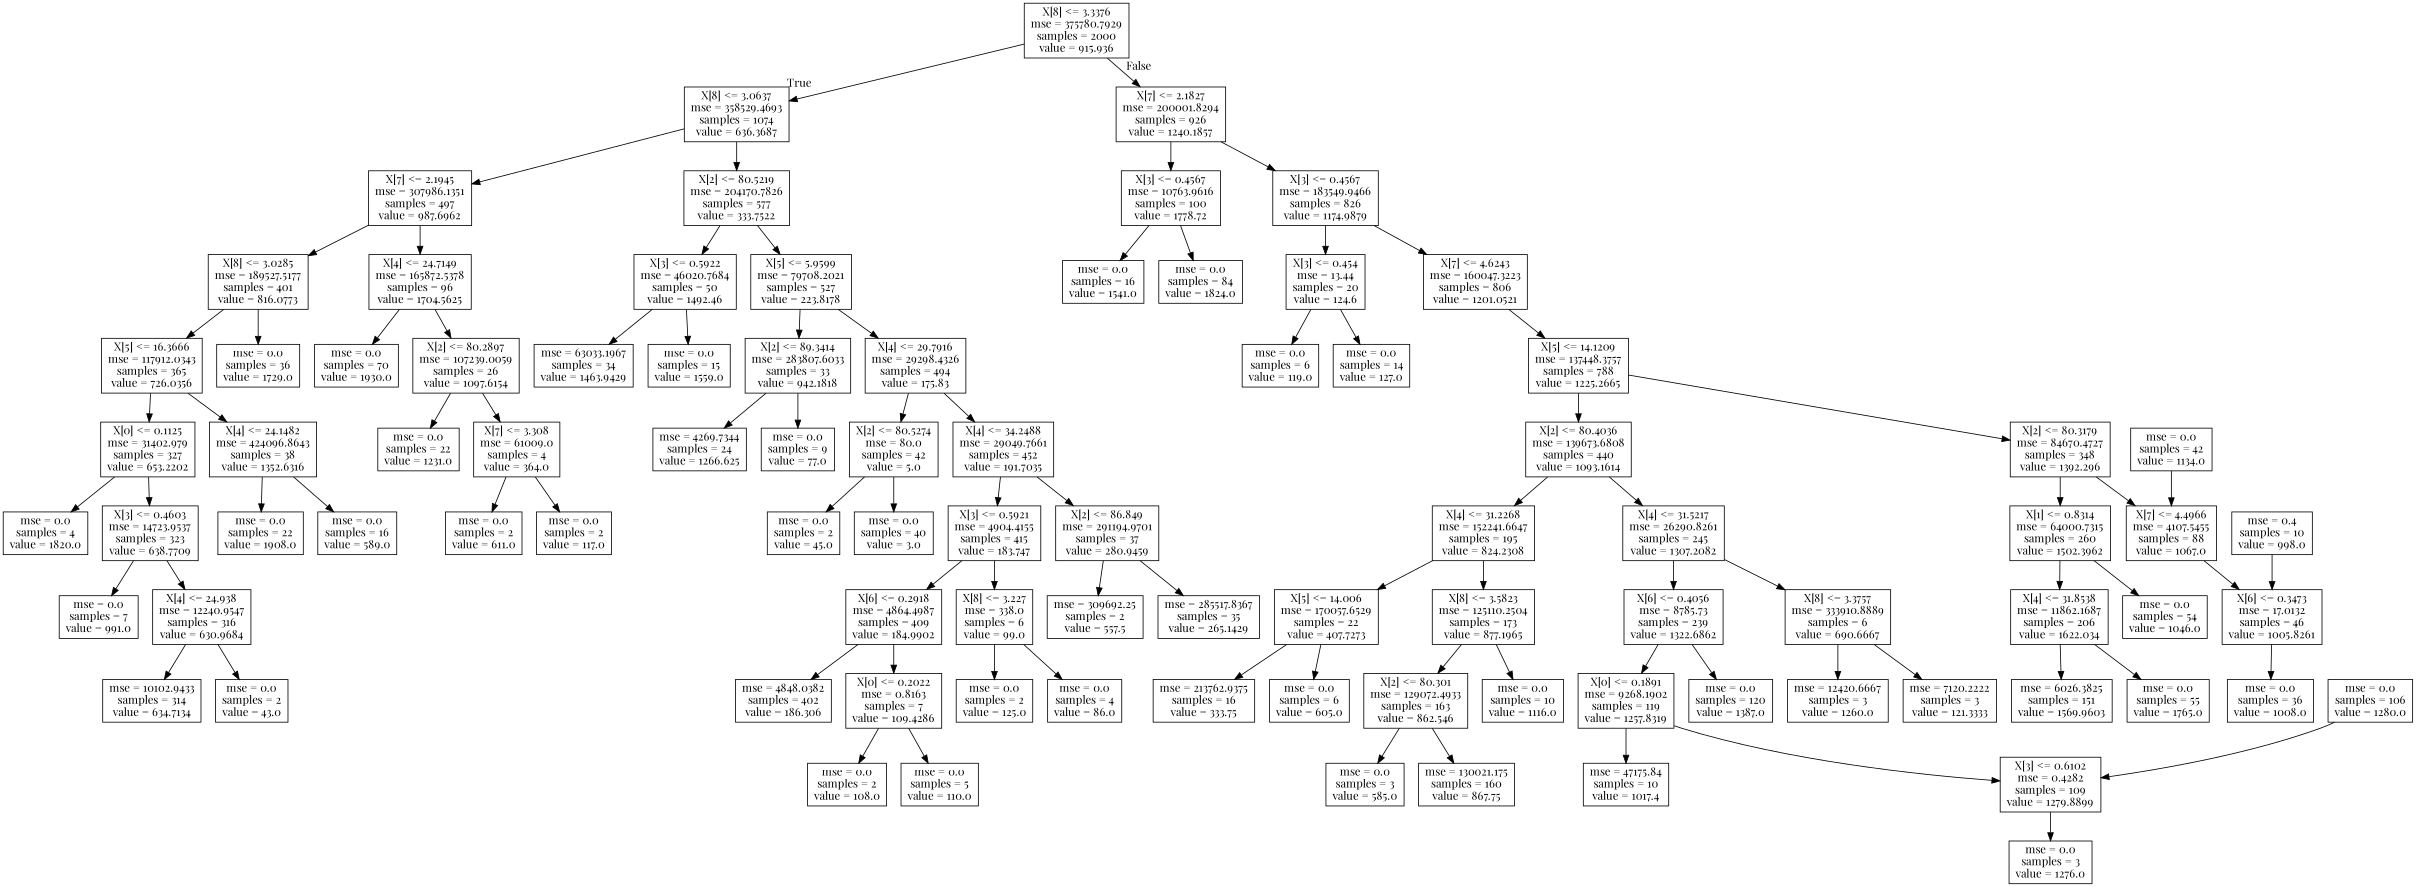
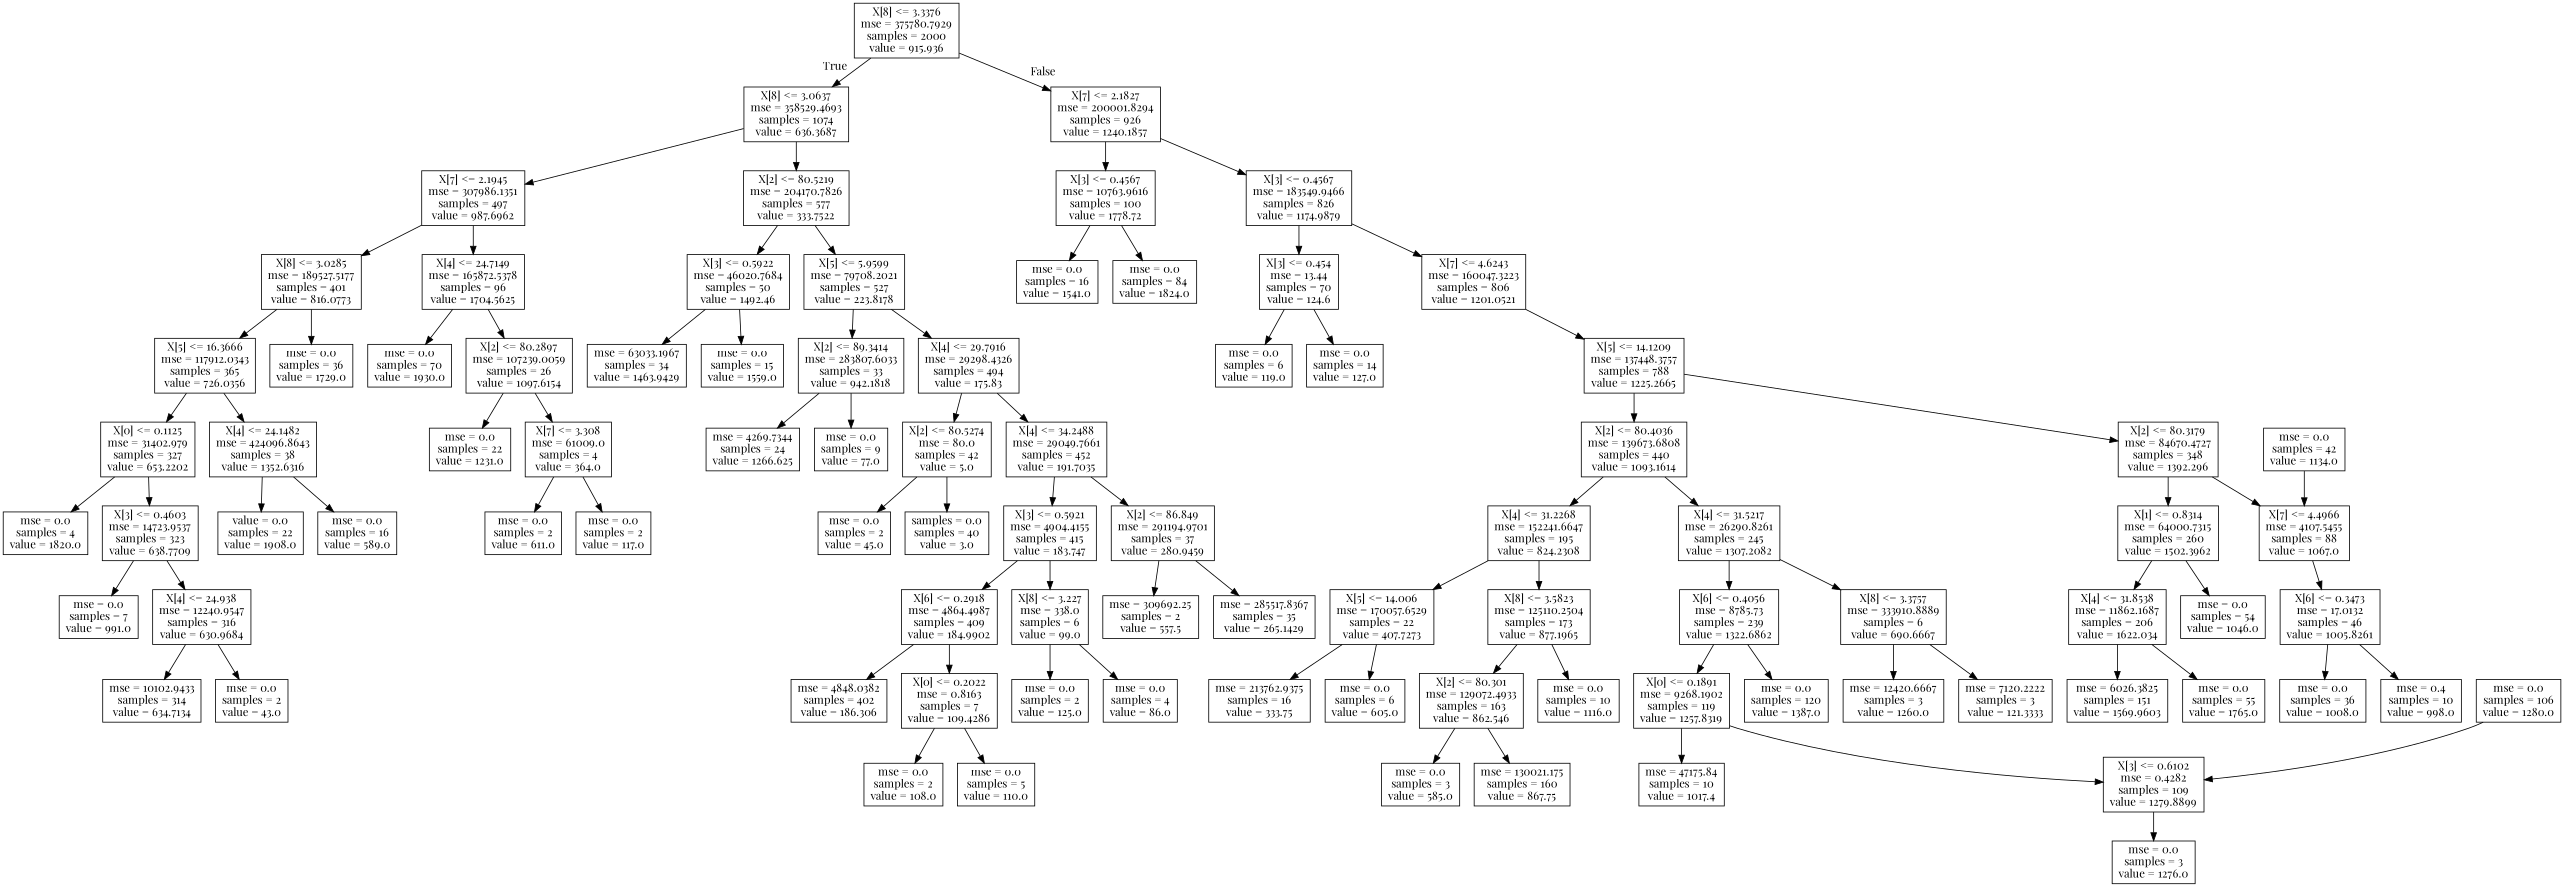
(1326, 282) -> (1299, 282)
(261, 533) -> (261, 533)
(894, 533) -> (947, 533)
(2272, 568) -> (2376, 659)
